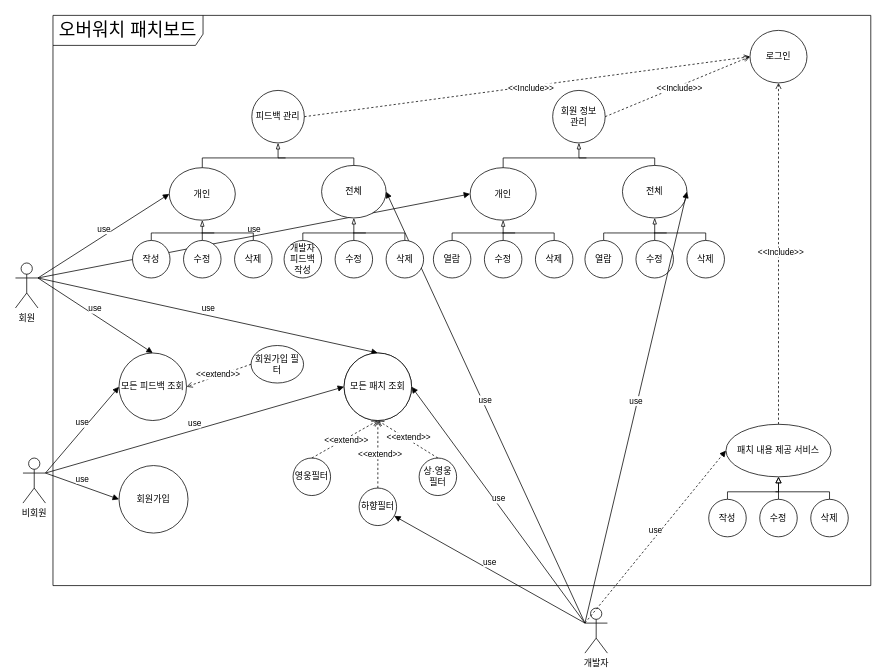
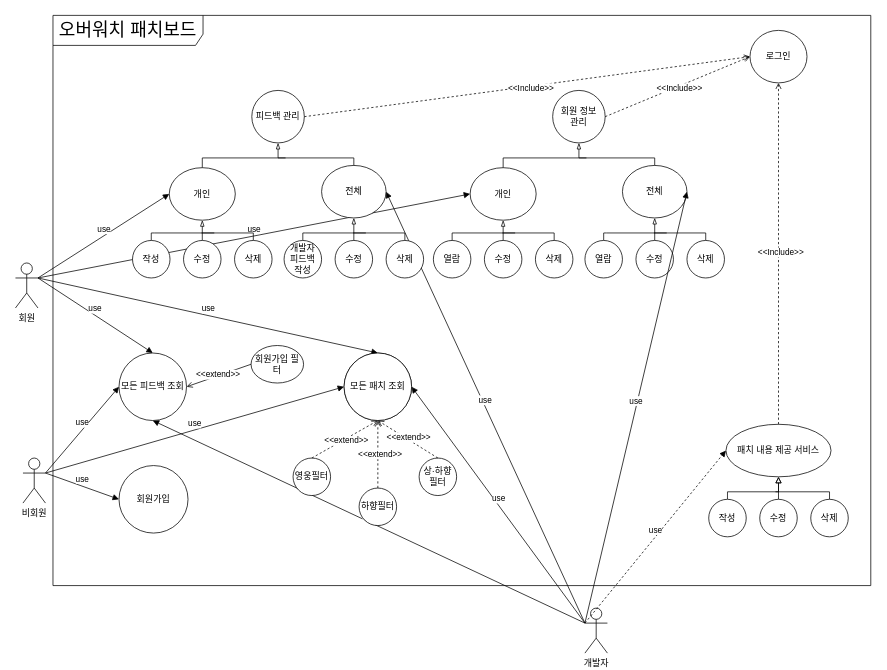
(241, 367) -> (241, 367)
(438, 477) -> (438, 477)
(488, 569) -> (228, 456)
